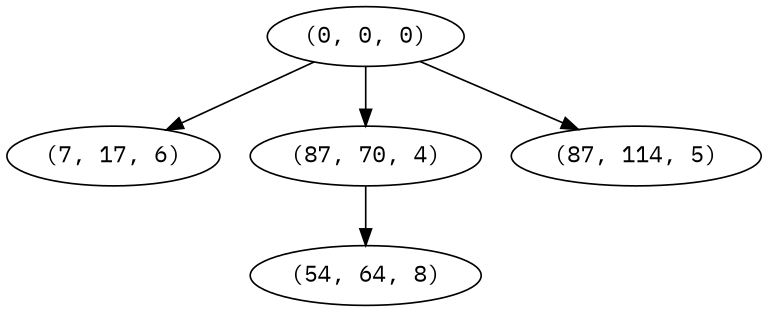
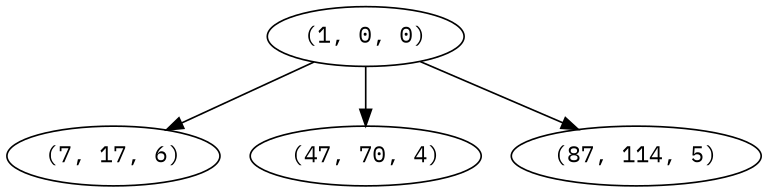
(366, 37) -> (366, 37)
(366, 156) -> (366, 156)
(366, 276) -> none
